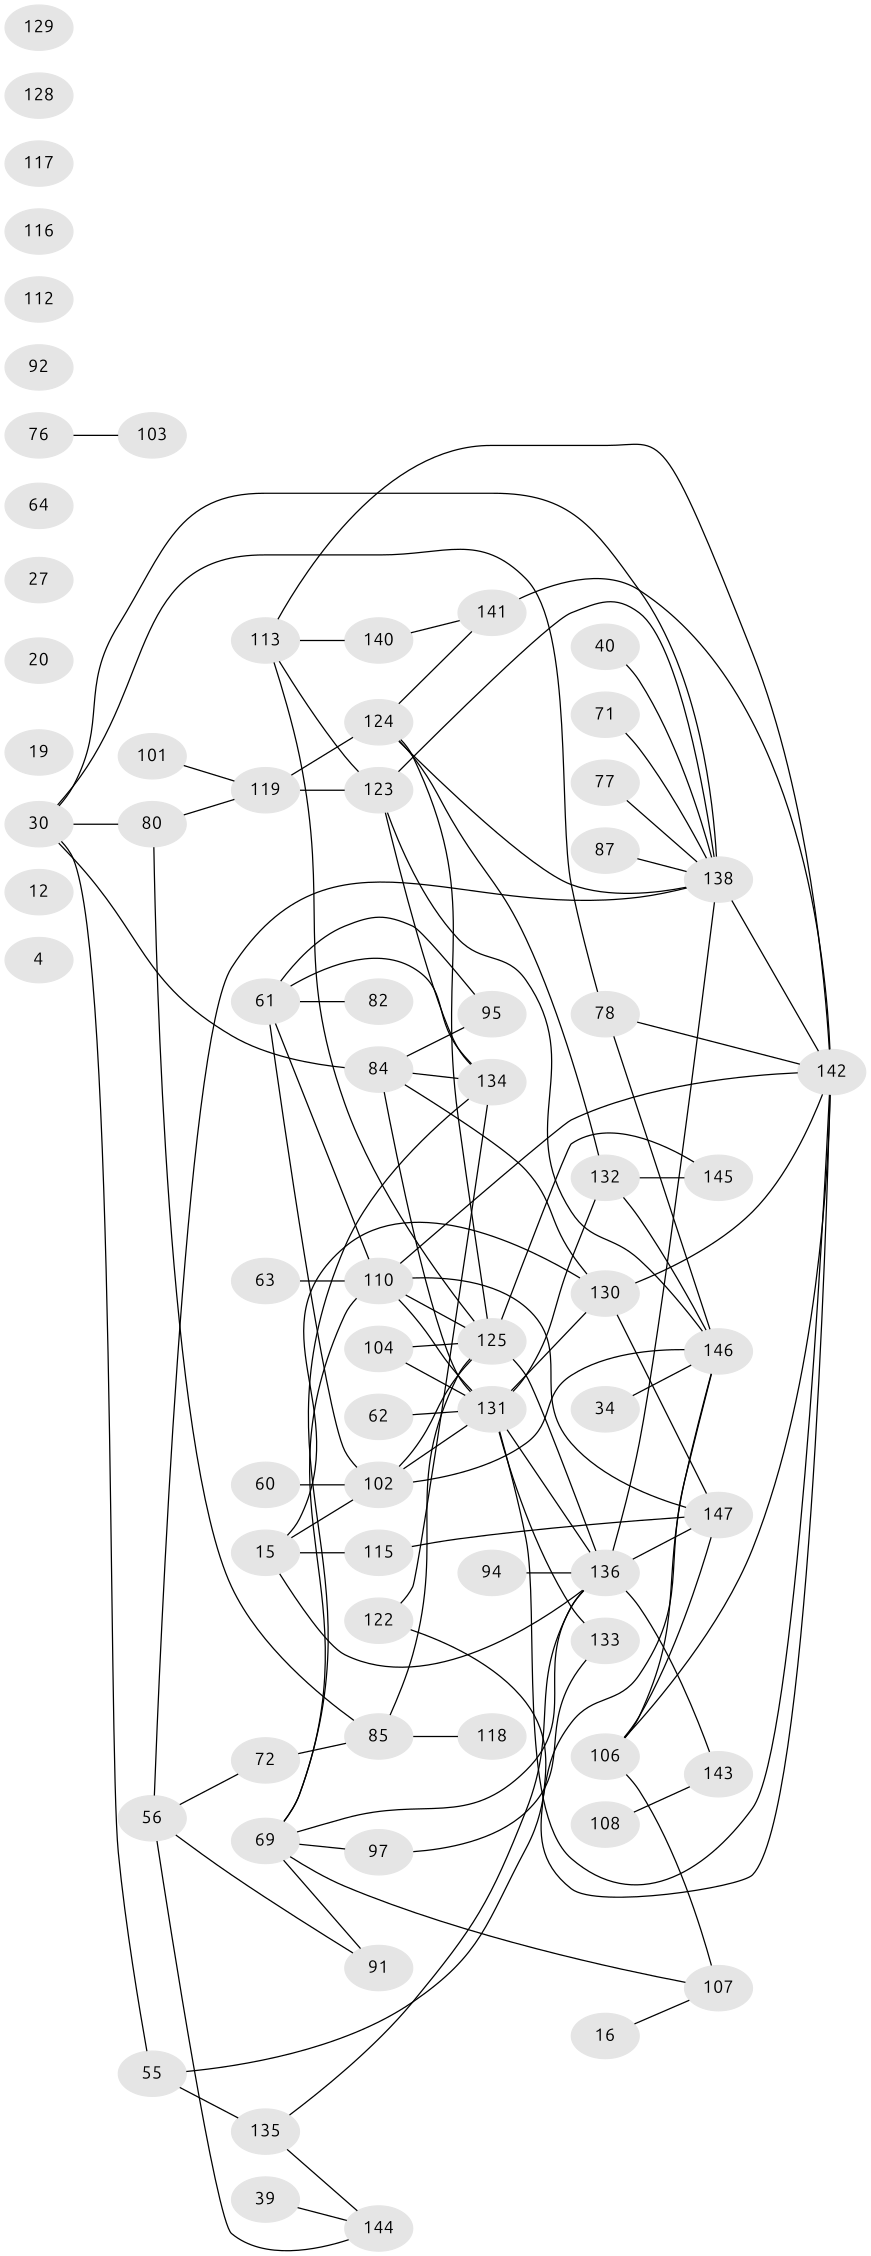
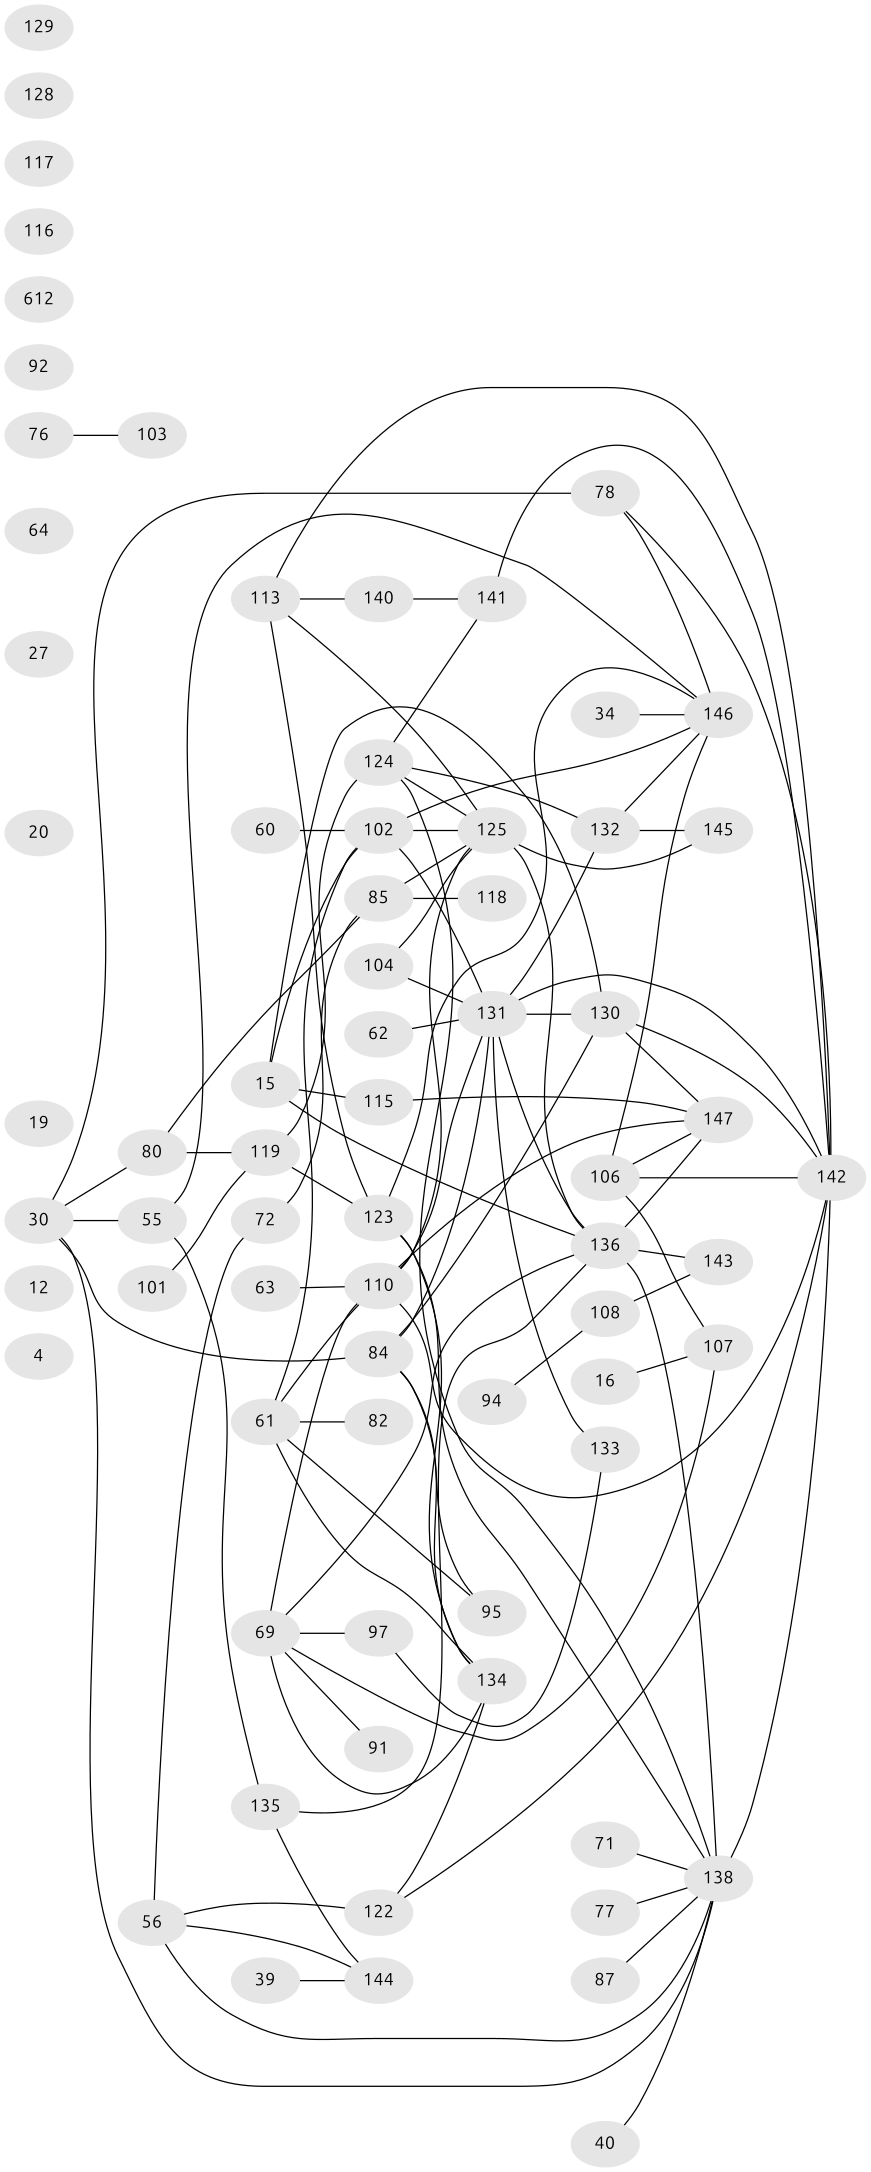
(39, 299) -> (39, 299)
(543, 1573) -> (554, 1354)
(263, 1896) -> (264, 1903)
